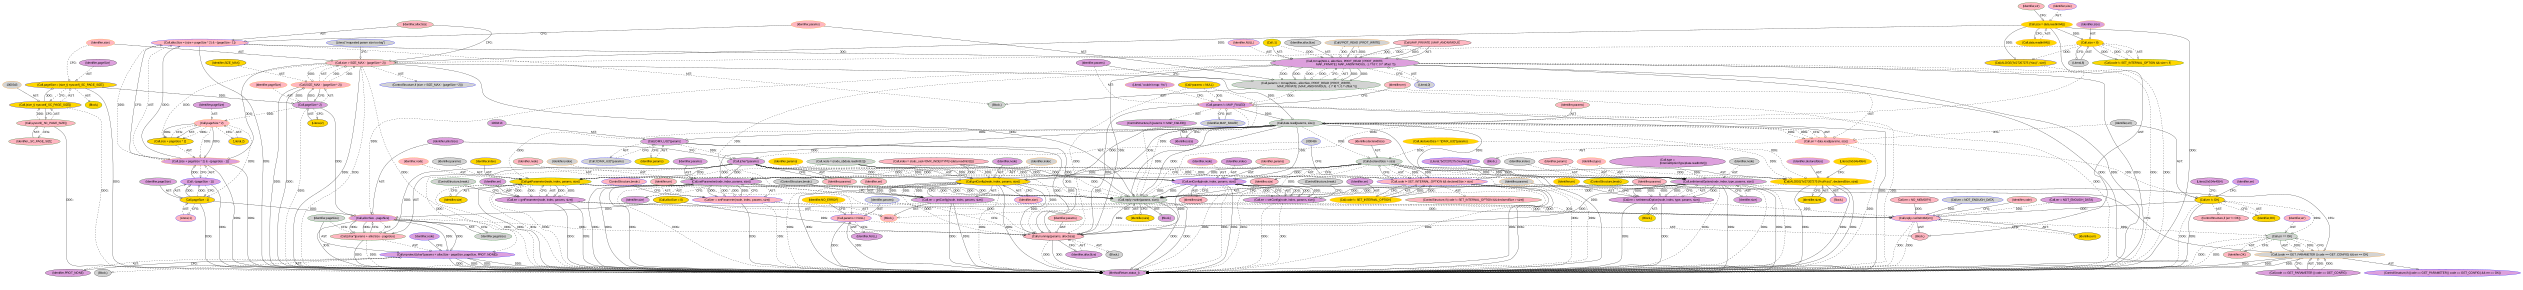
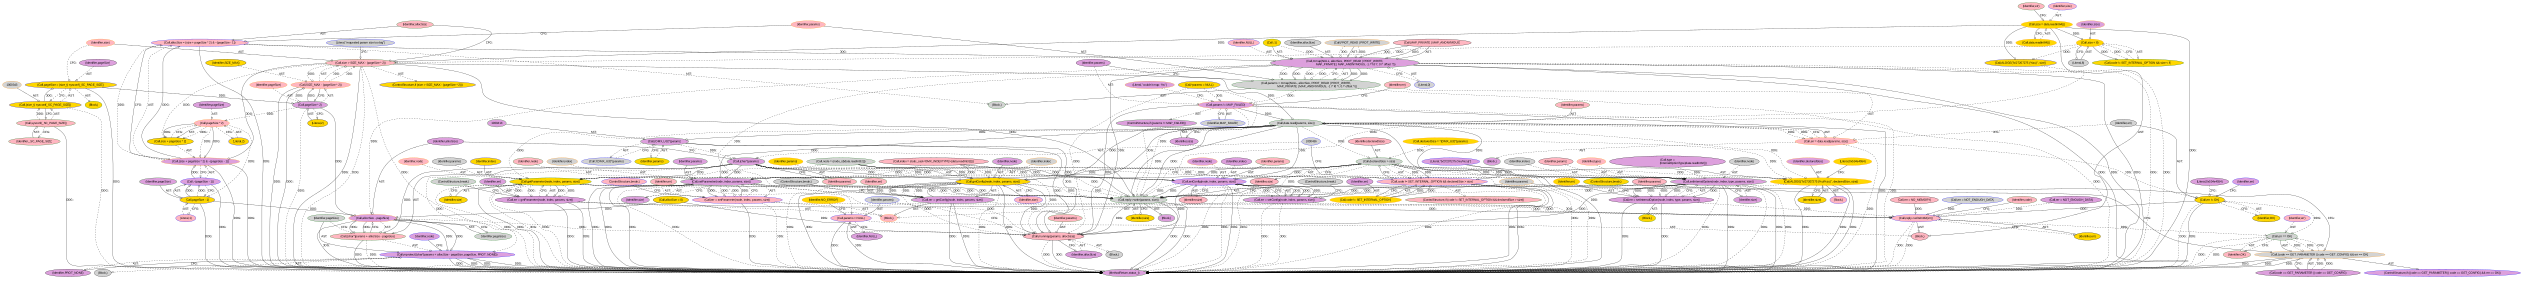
(428, 85) -> (428, 85)
(2221, 218) -> none
